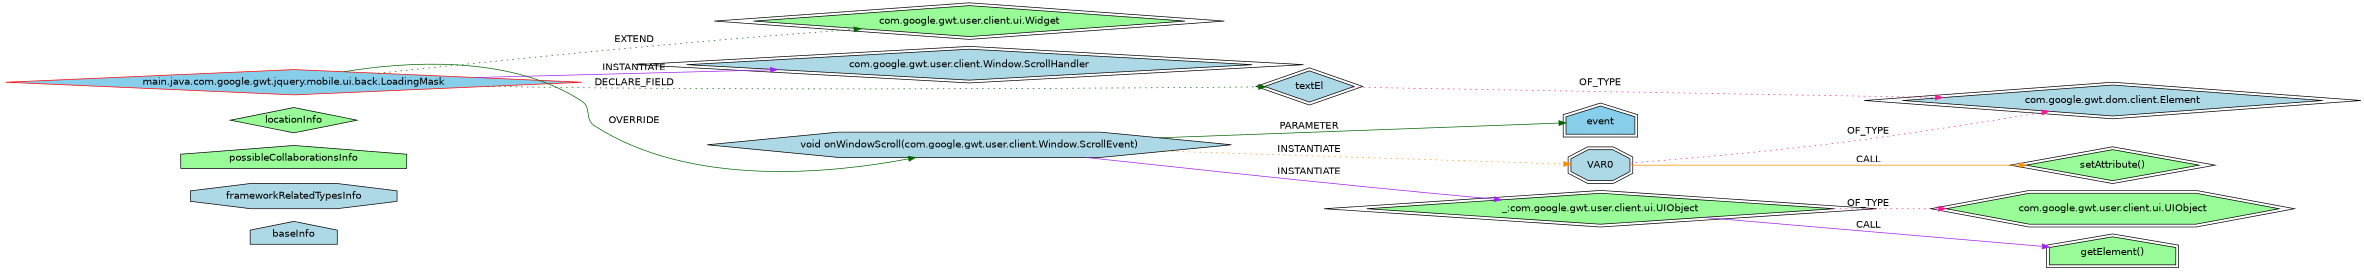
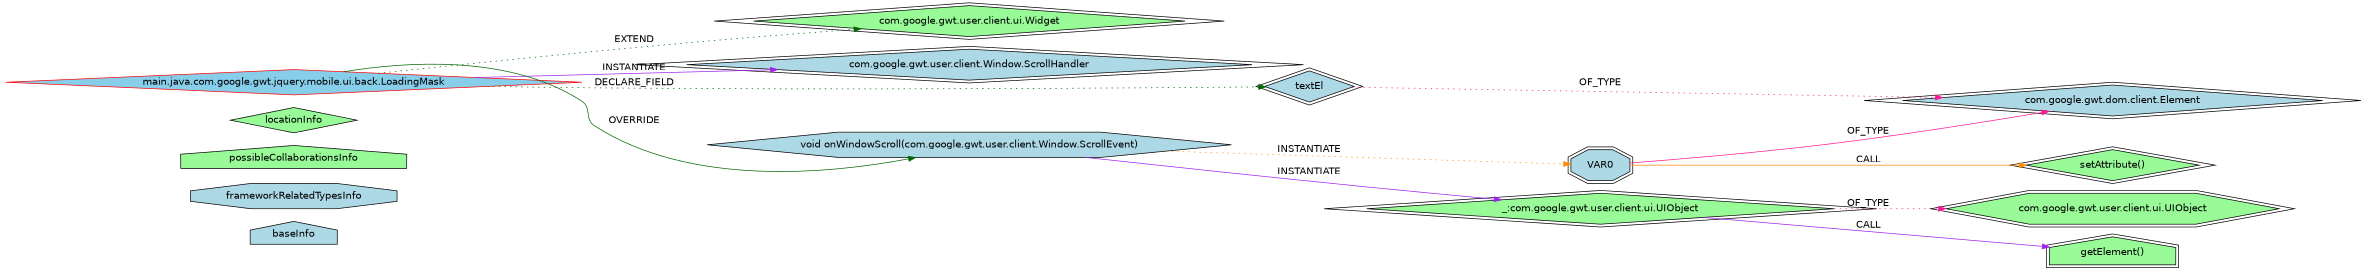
(1600, 122) -> none
(1837, 143) -> (1837, 143)
